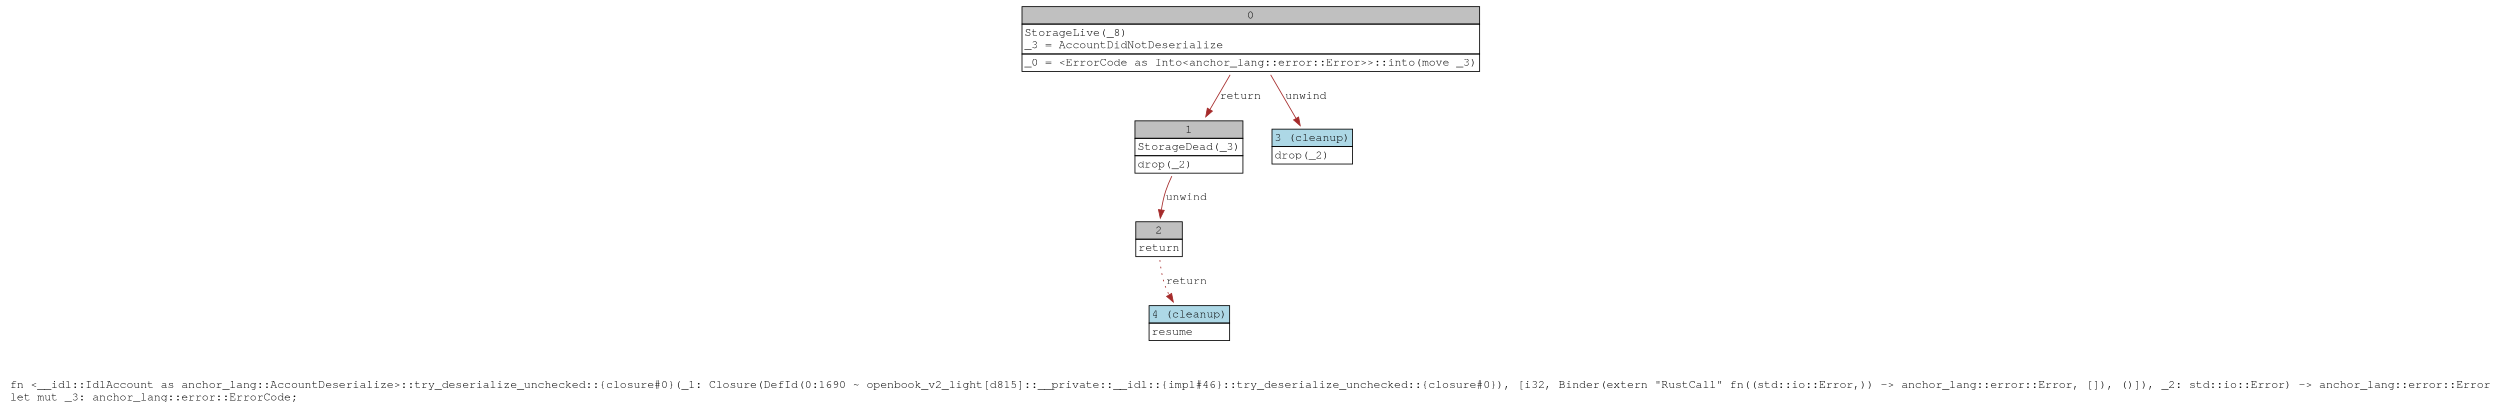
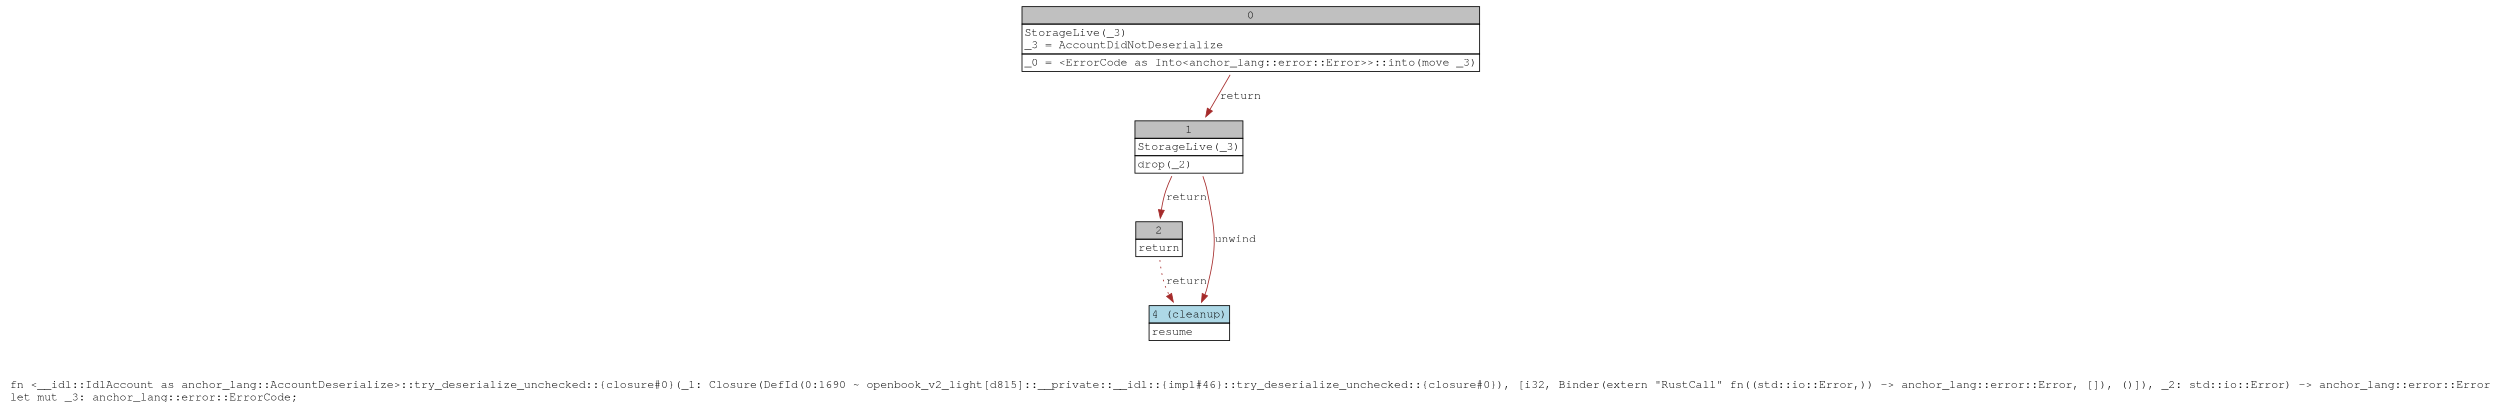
(1076, 32) -> (1076, 32)
(1189, 147) -> (1189, 147)
(1312, 147) -> none
(1186, 197) -> (1186, 197)
none -> (1214, 235)
